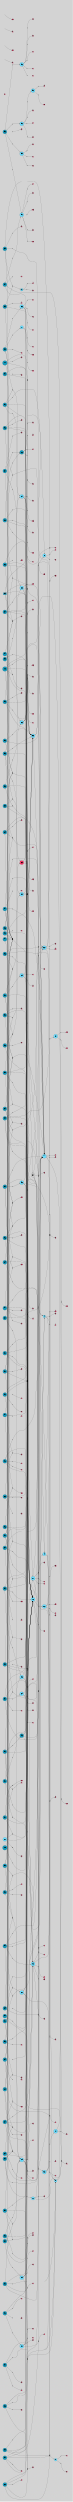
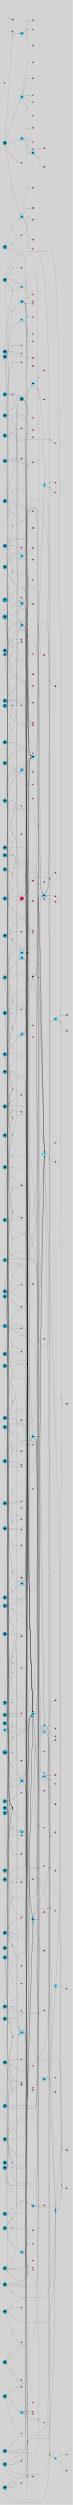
none -> (33, 384)
(22, 1736) -> (22, 1584)
